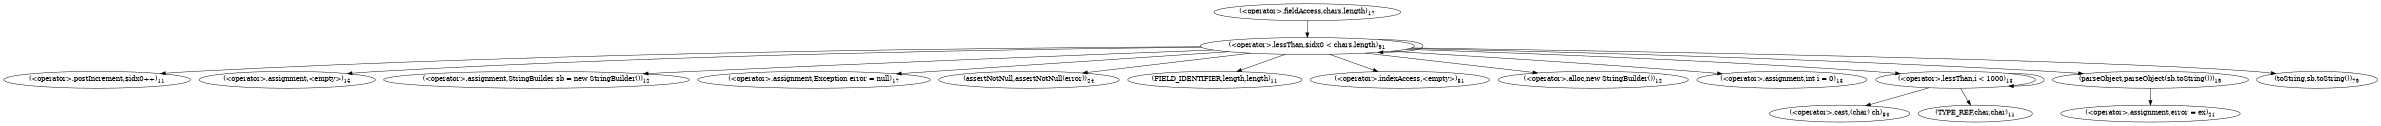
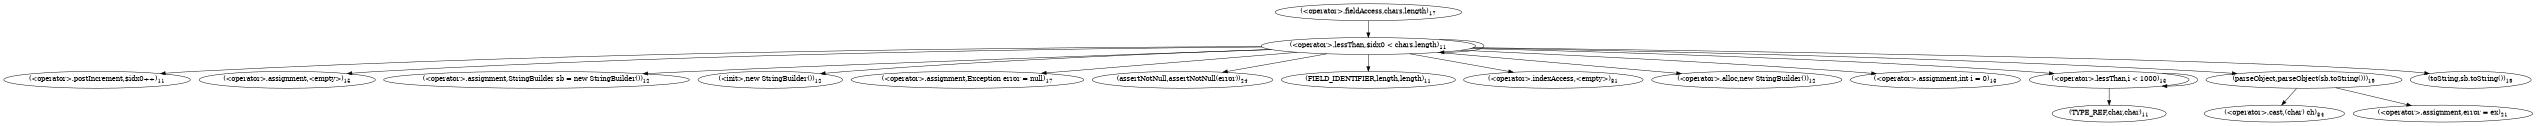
(1382, 45) -> (1443, 45)
(2356, 79) -> (2510, 79)
none -> (770, 80)
(1900, 96) -> (2291, 95)
